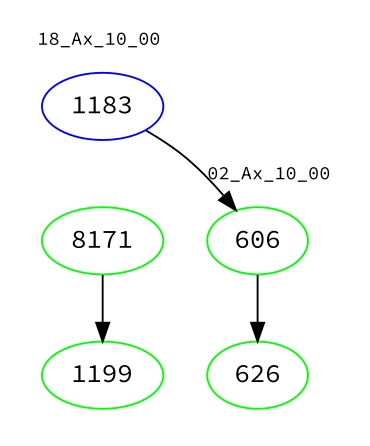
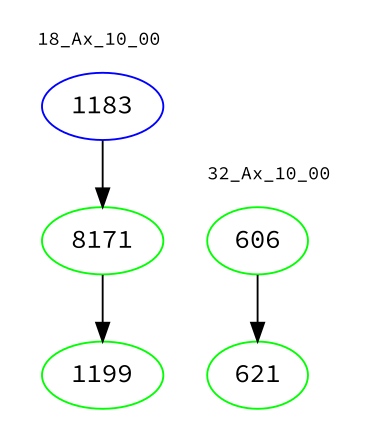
(204, 175) -> (103, 164)
(270, 175) -> (270, 175)
(258, 375) -> (258, 375)
